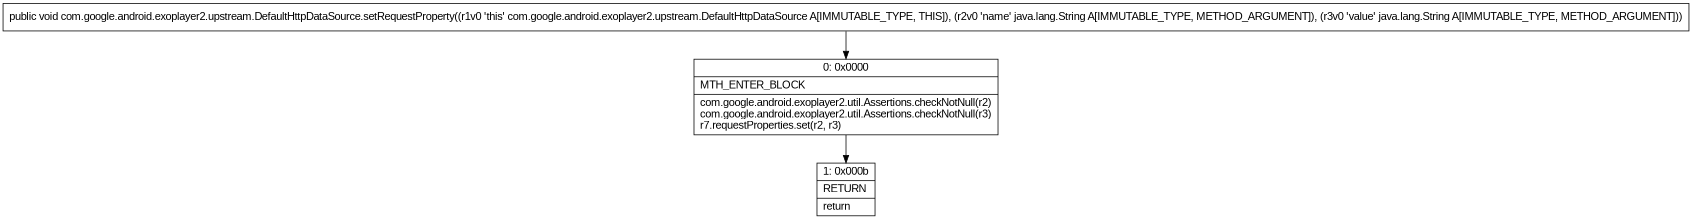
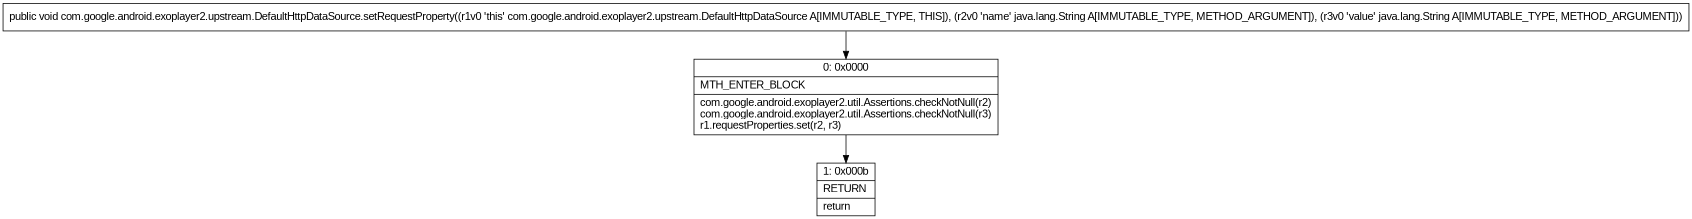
(771, 126) -> (771, 126)
